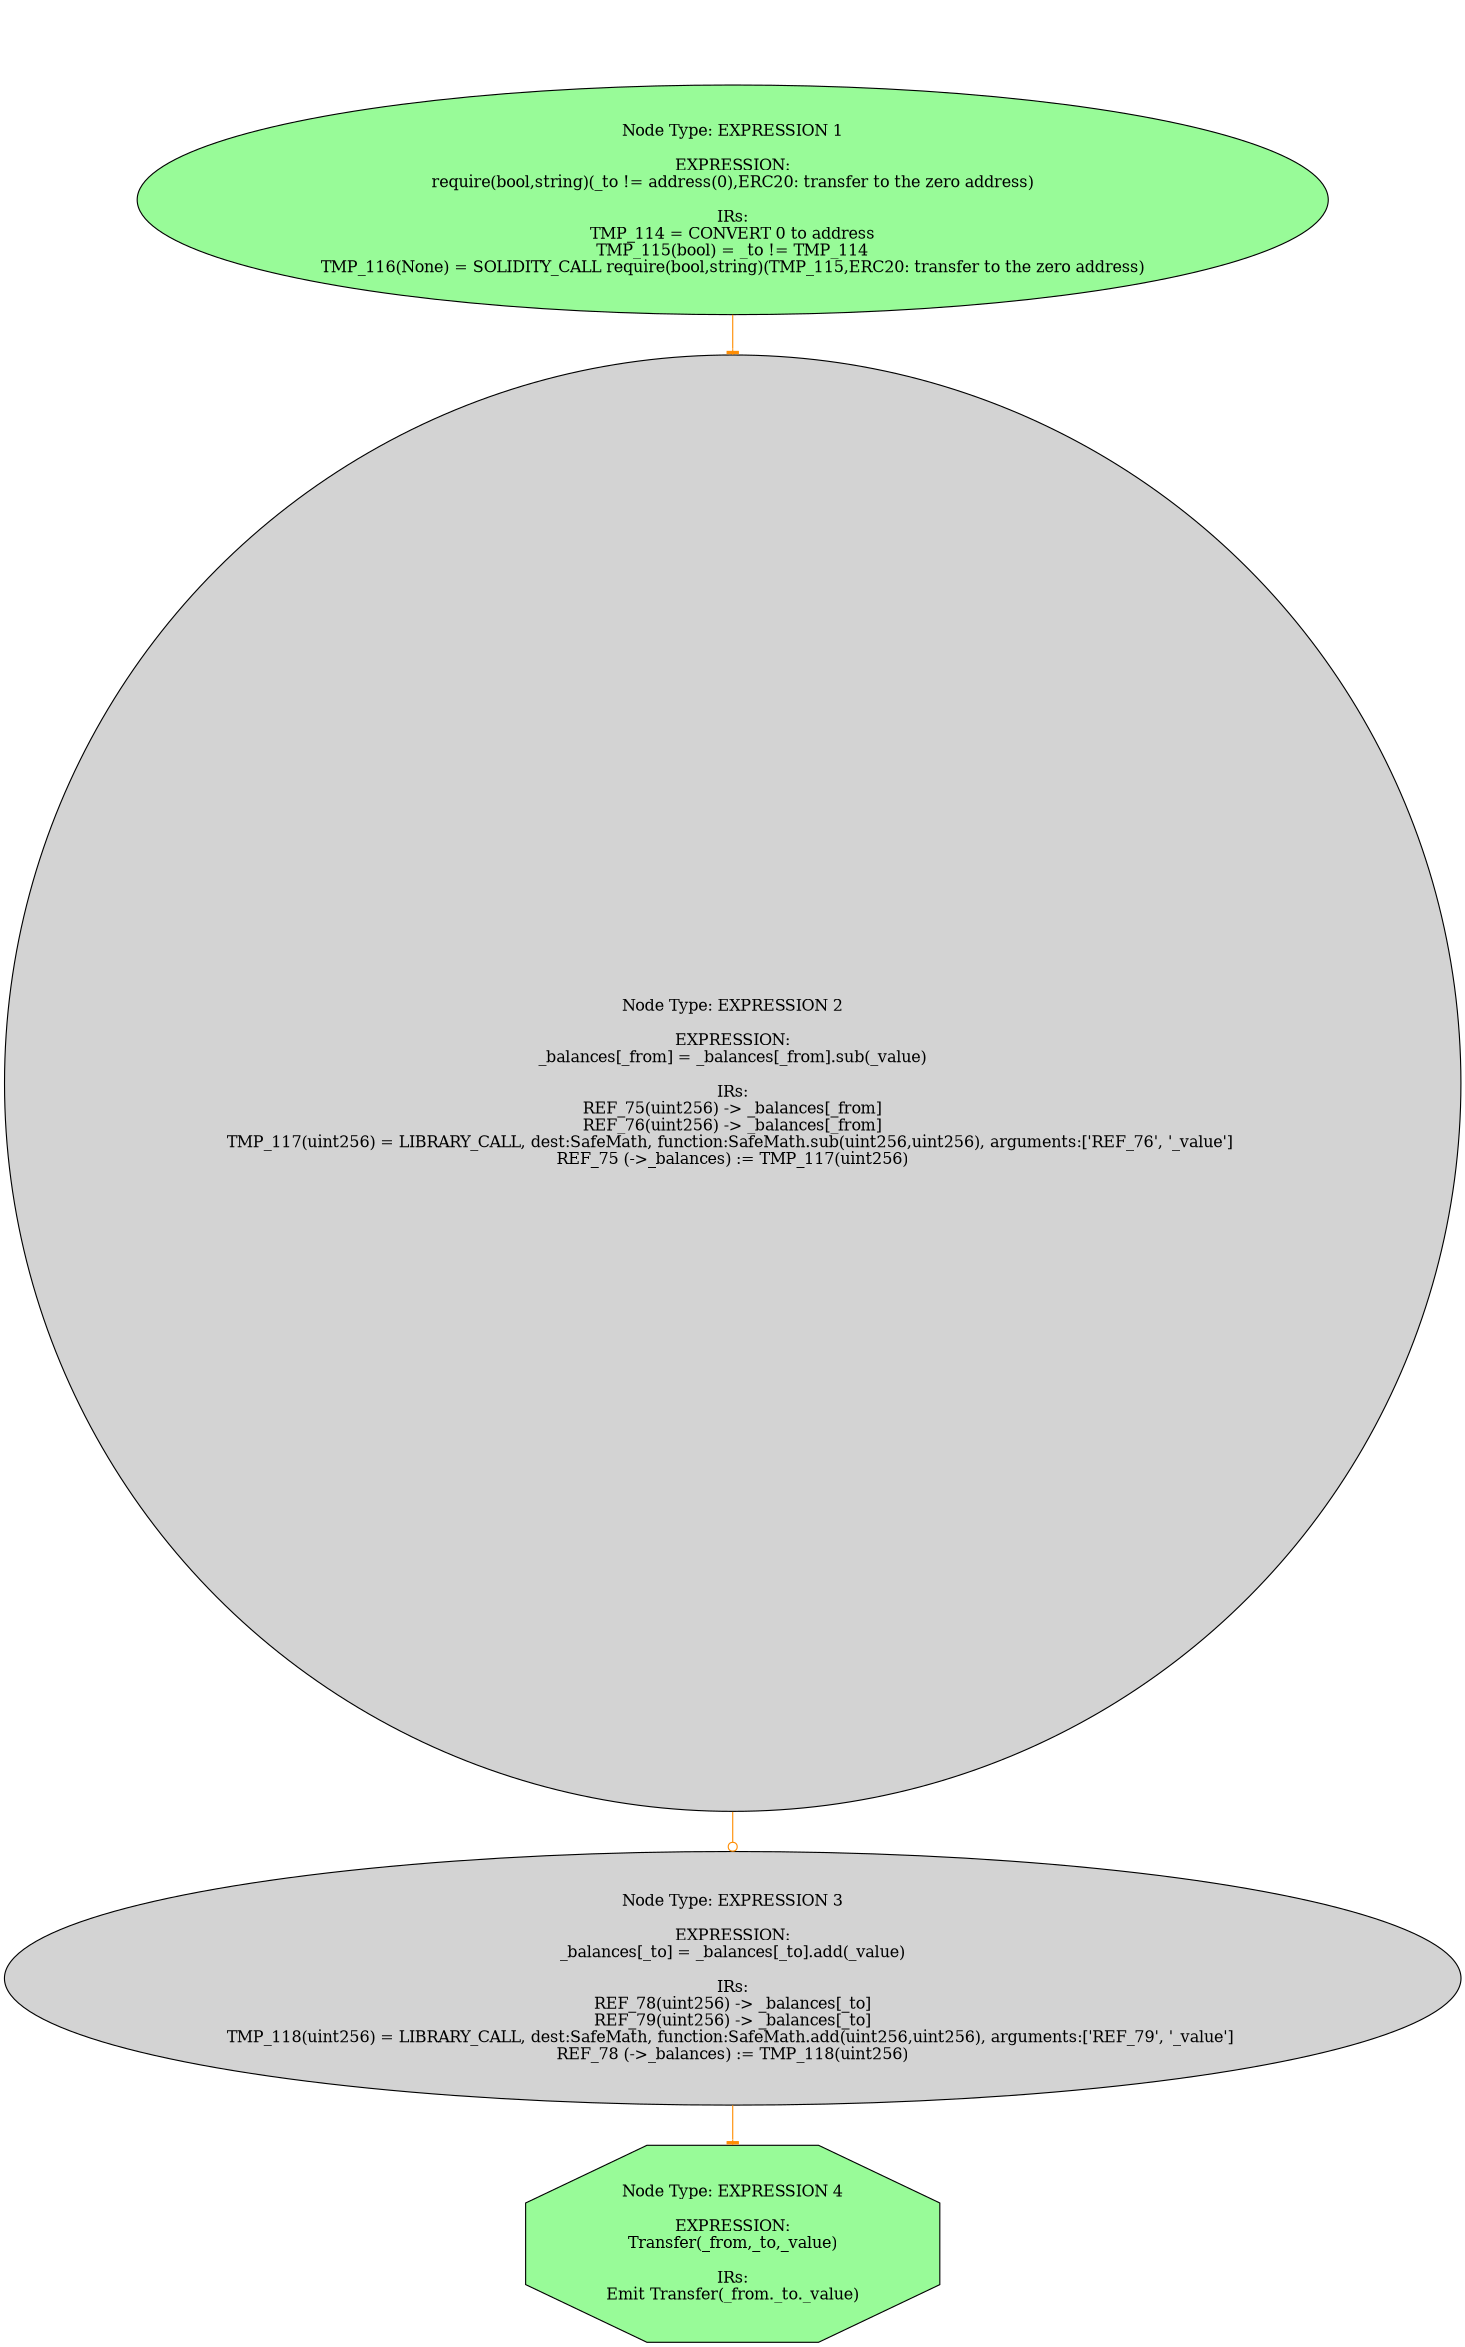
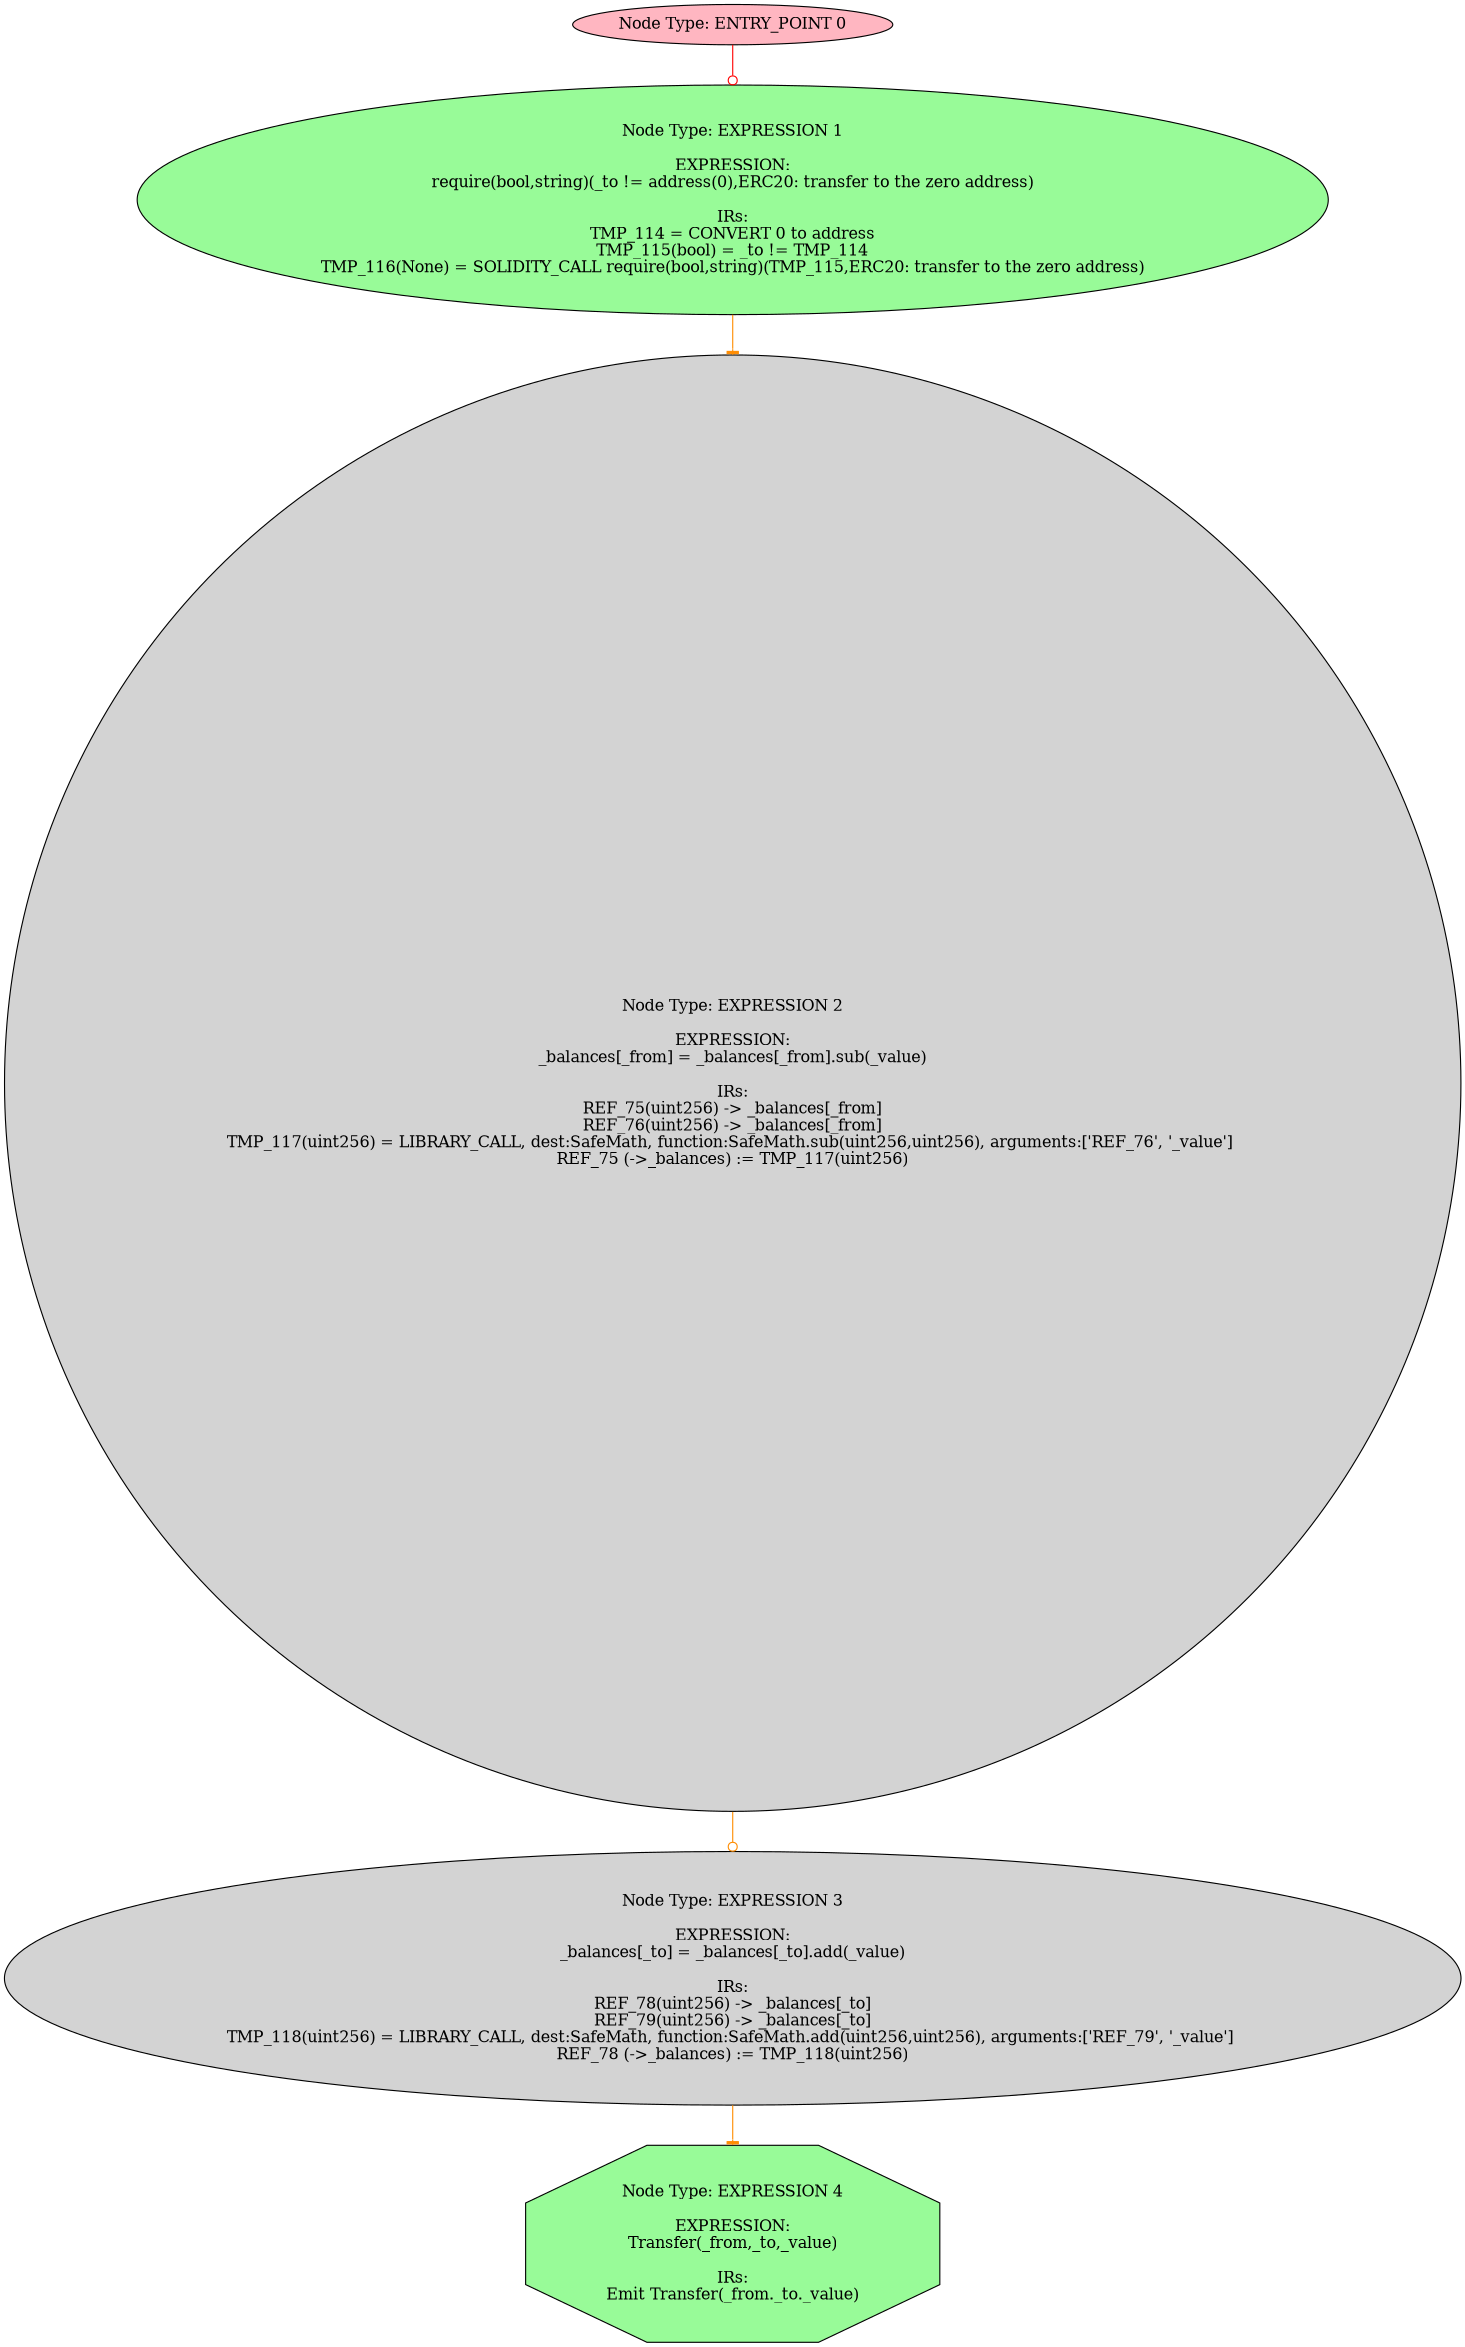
none -> (733, 25)
